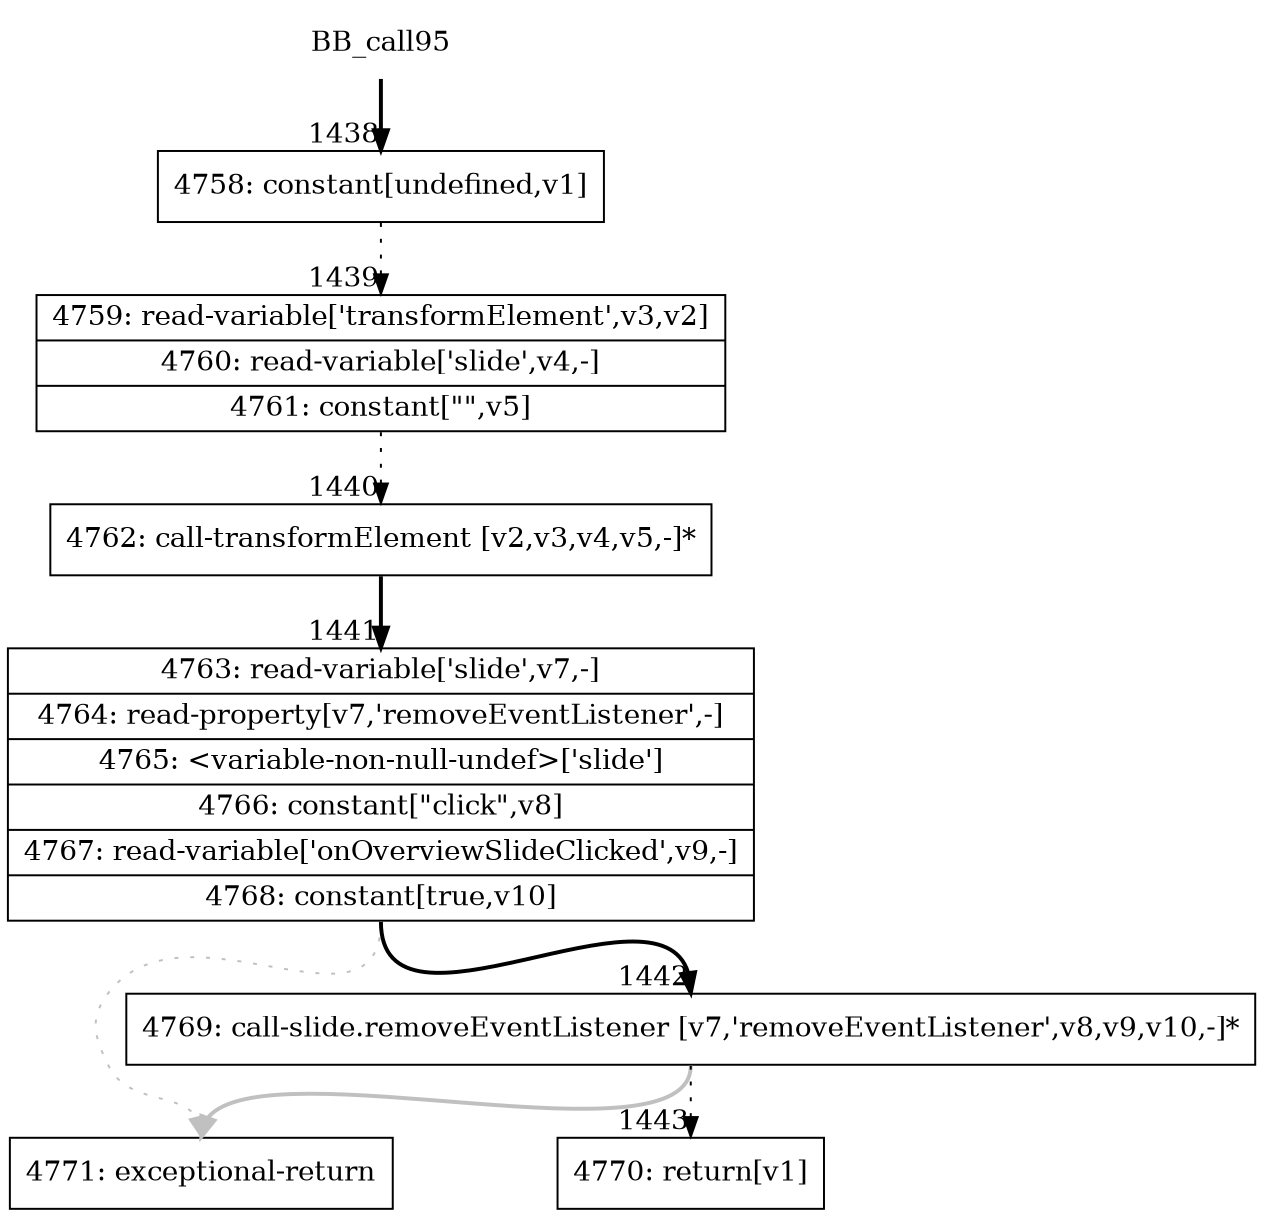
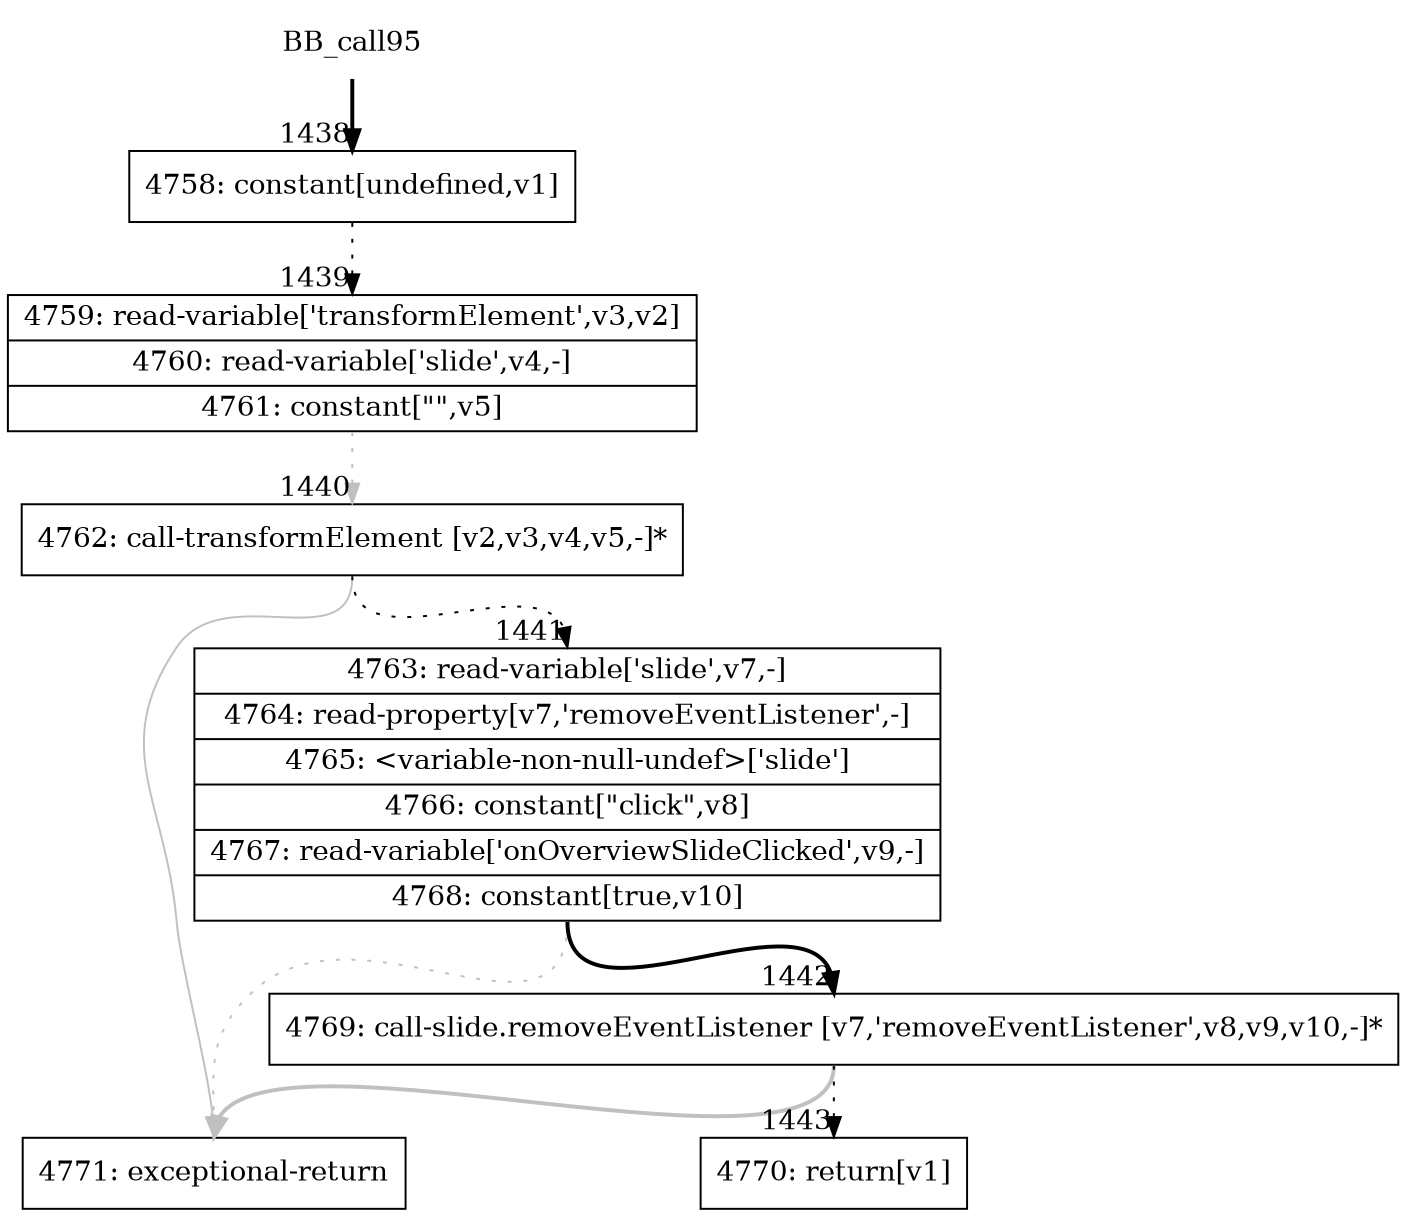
(381, 458) -> (352, 458)
(381, 602) -> (450, 613)
none -> (147, 777)
